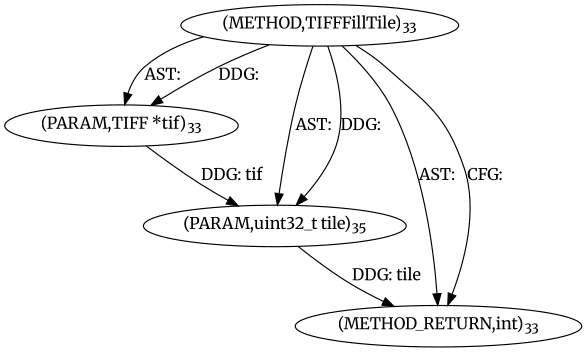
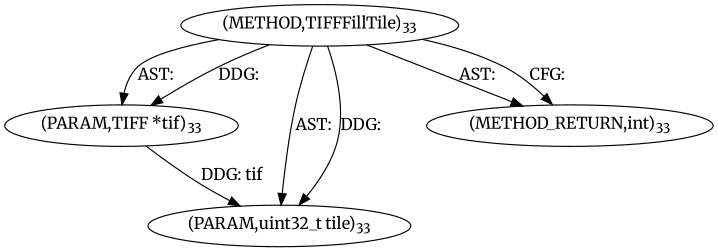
(359, 224) -> (364, 224)
(339, 277) -> none
